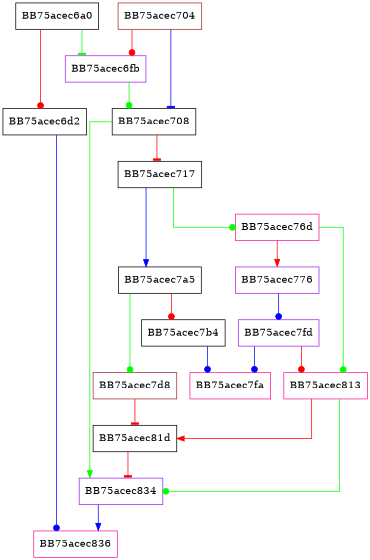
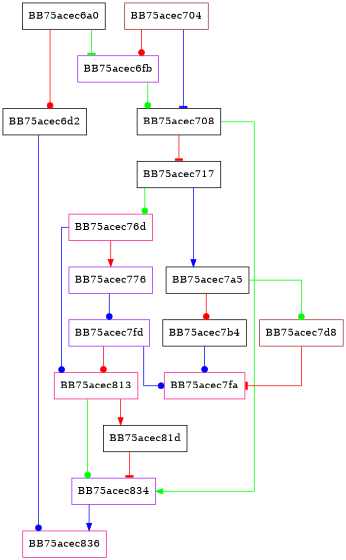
(343, 285) -> (62, 293)
(135, 410) -> (295, 386)
